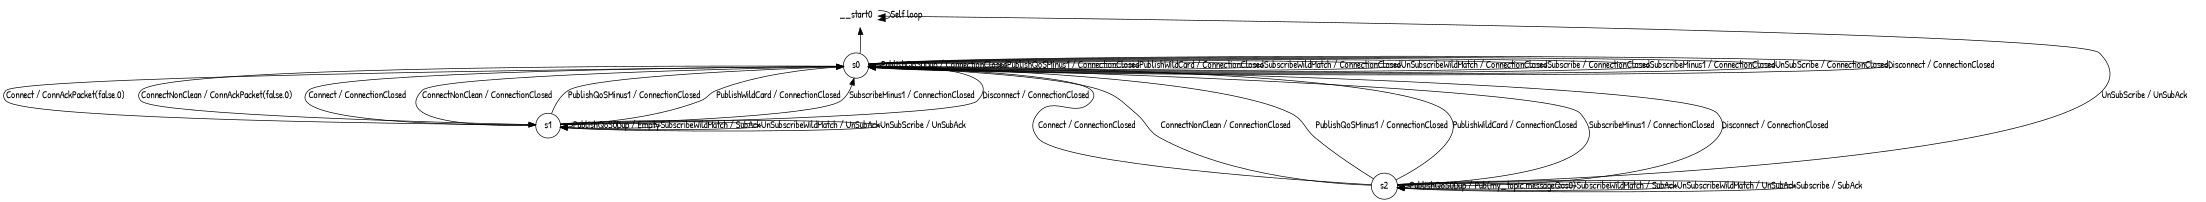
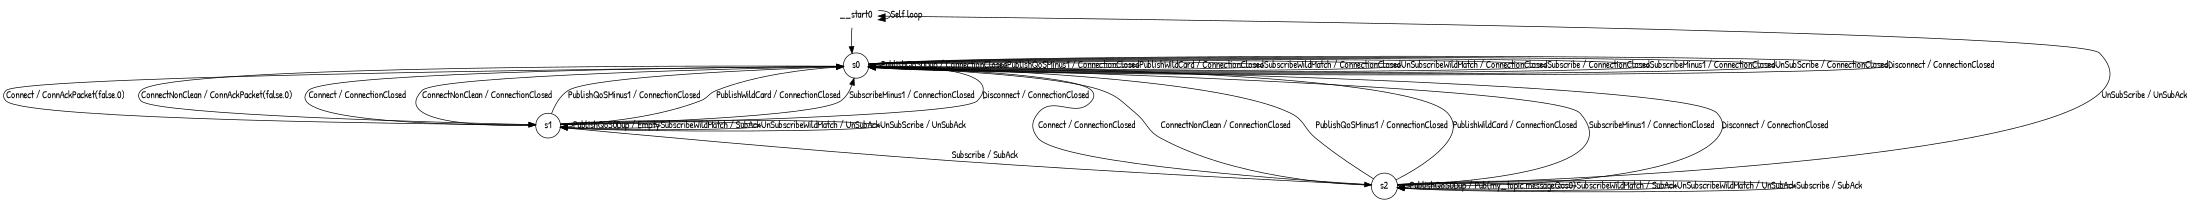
(861, 44) -> (851, 37)
none -> (962, 161)
